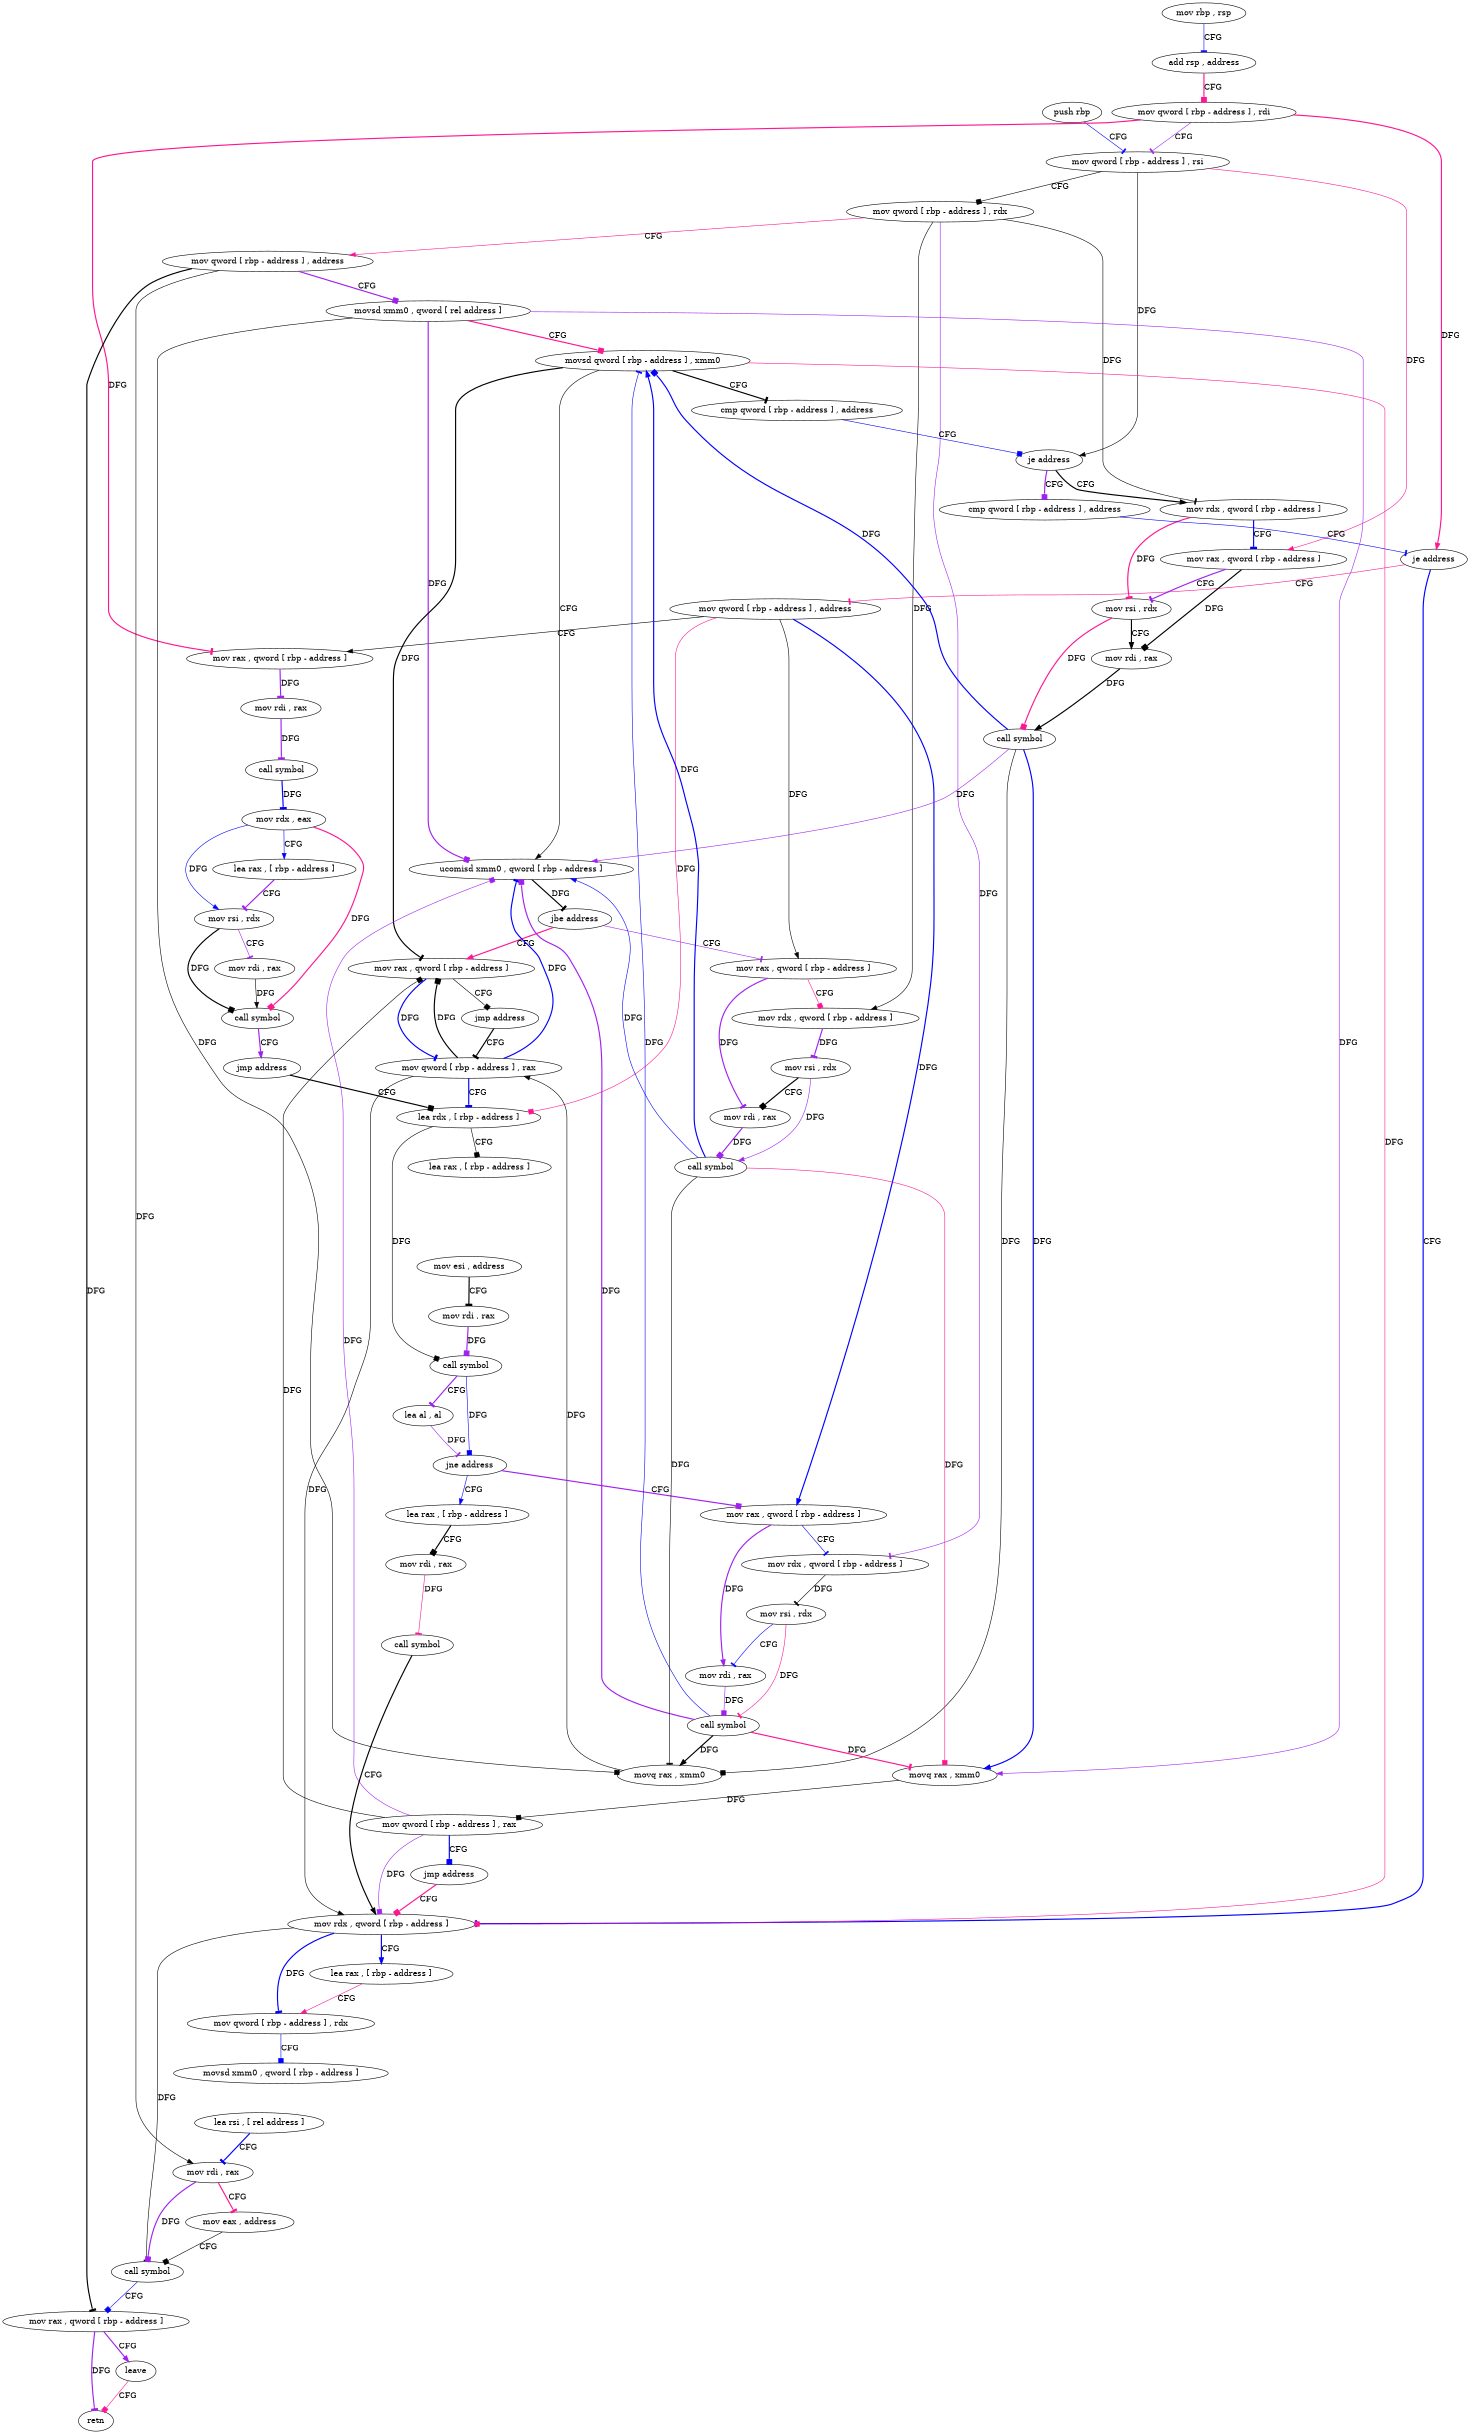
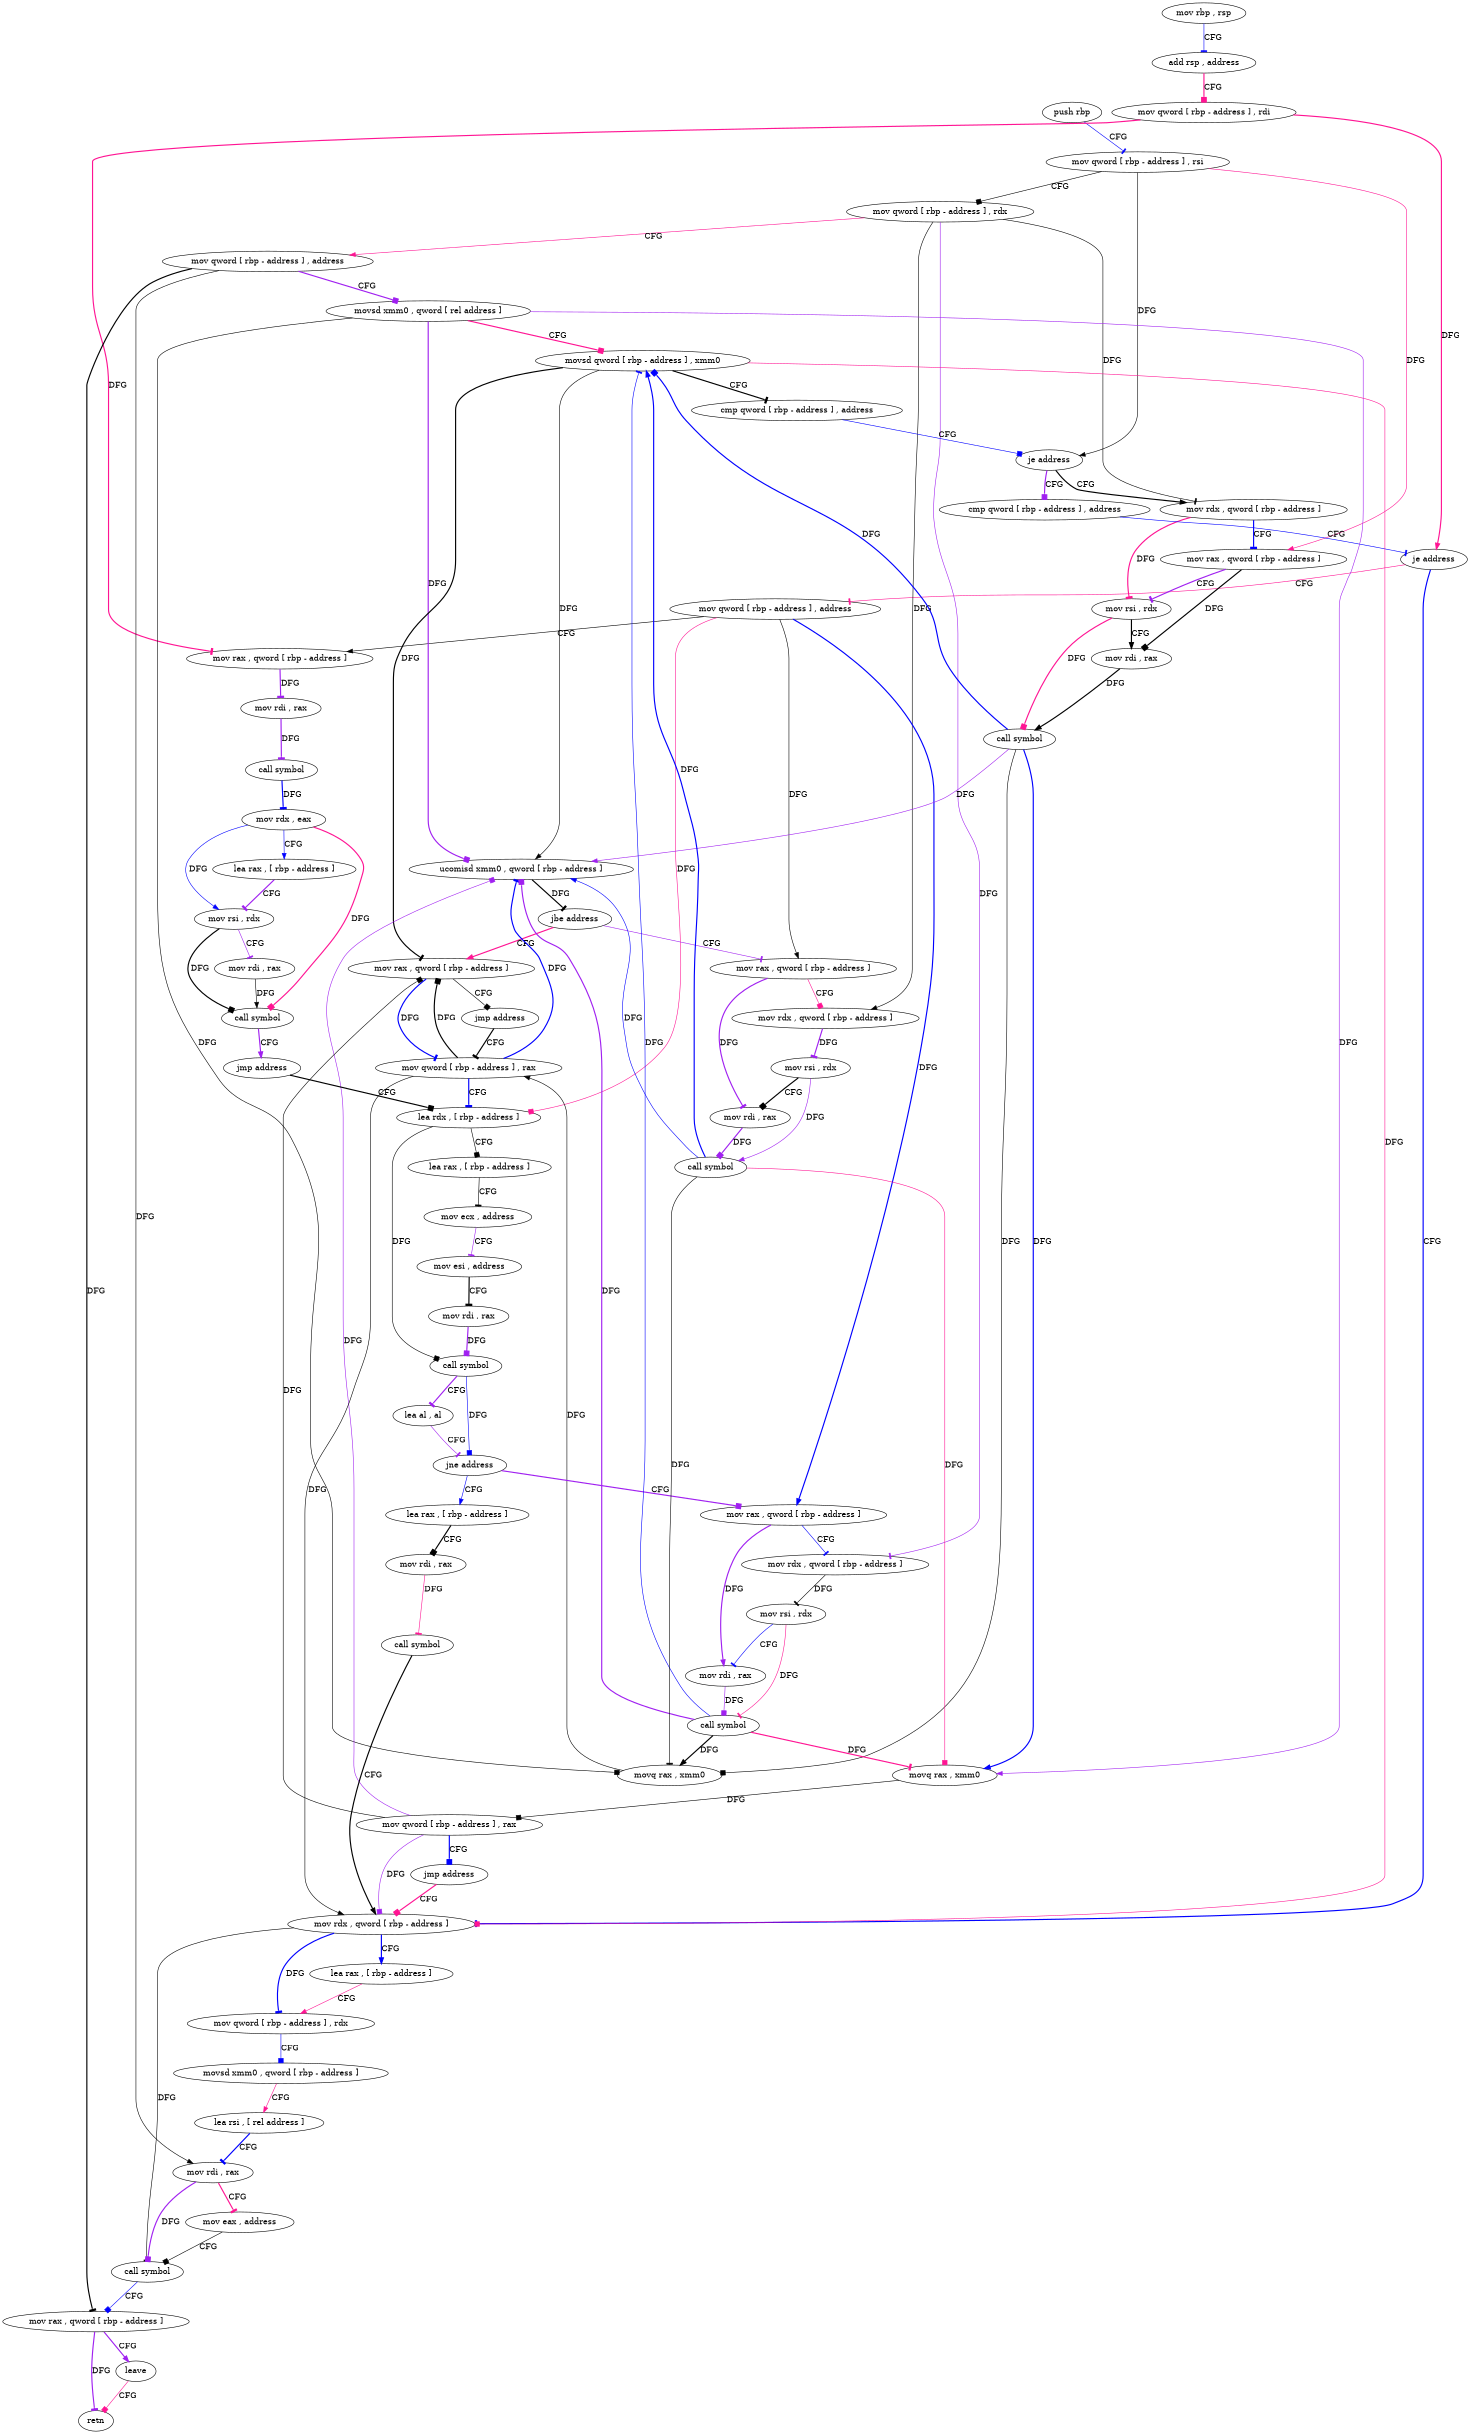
(1172, 136) -> none
(569, 609) -> (569, 609)
none -> (478, 1217)
(457, 1440) -> (457, 1440)
none -> (271, 2095)
